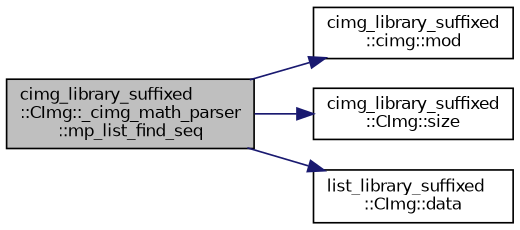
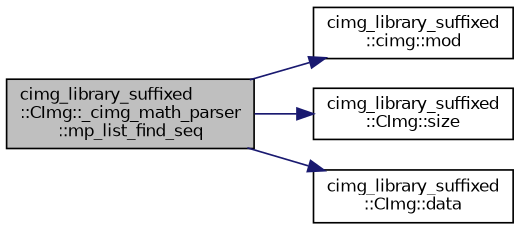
(413, 196) -> (413, 196)
